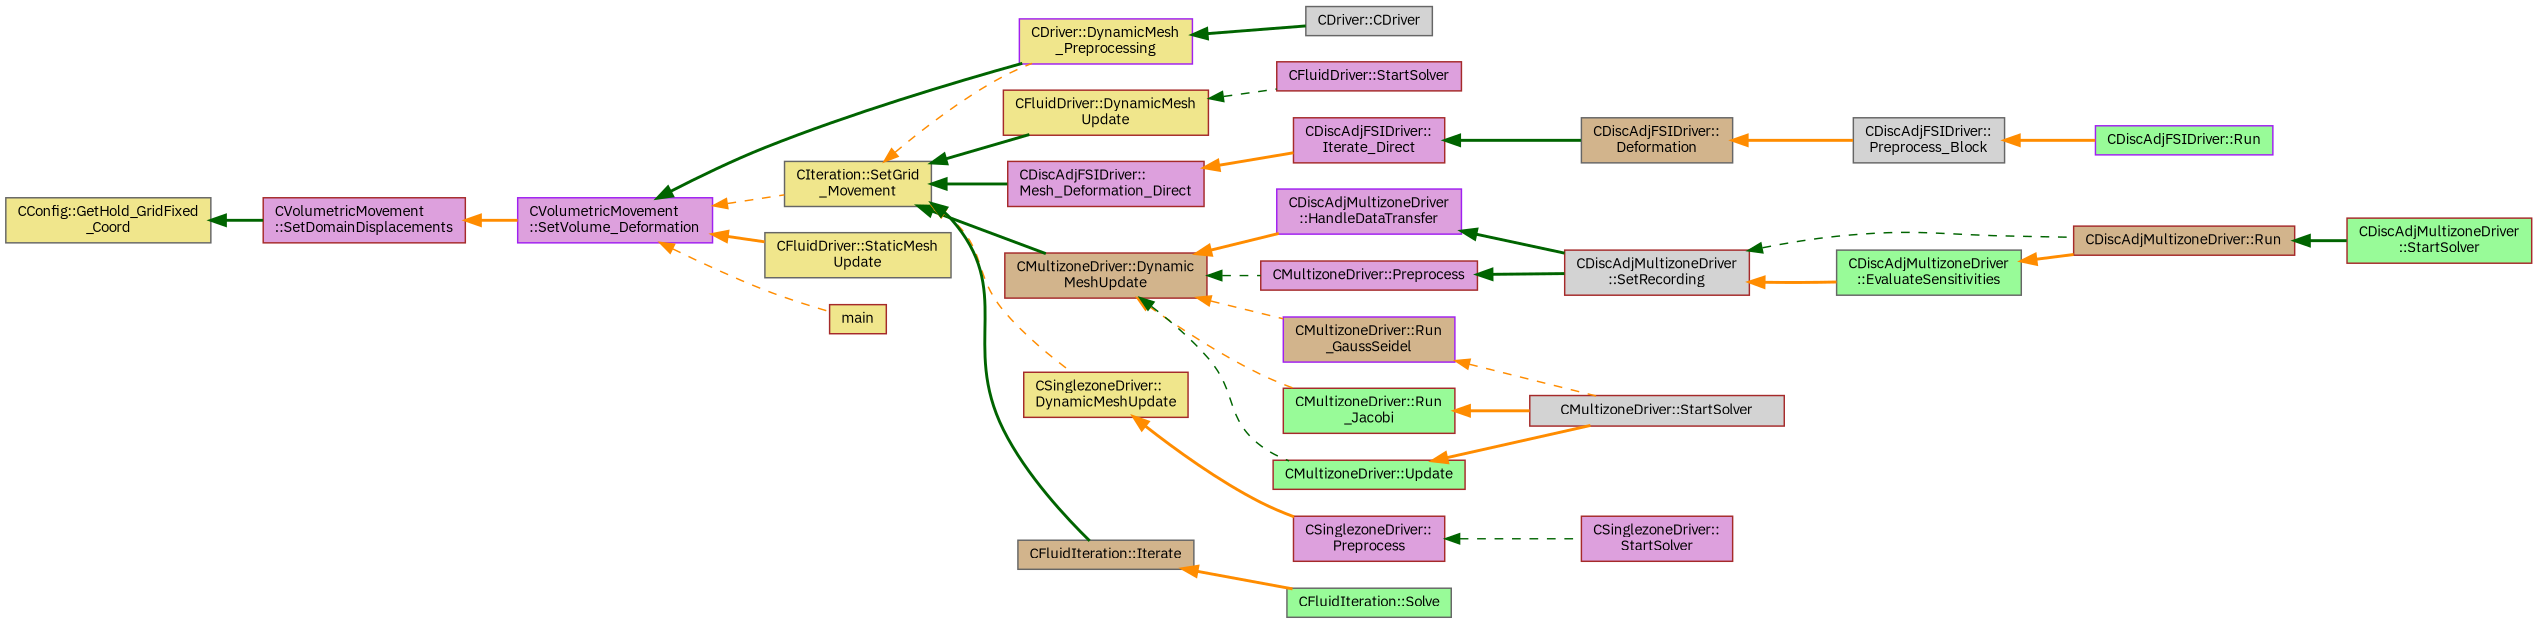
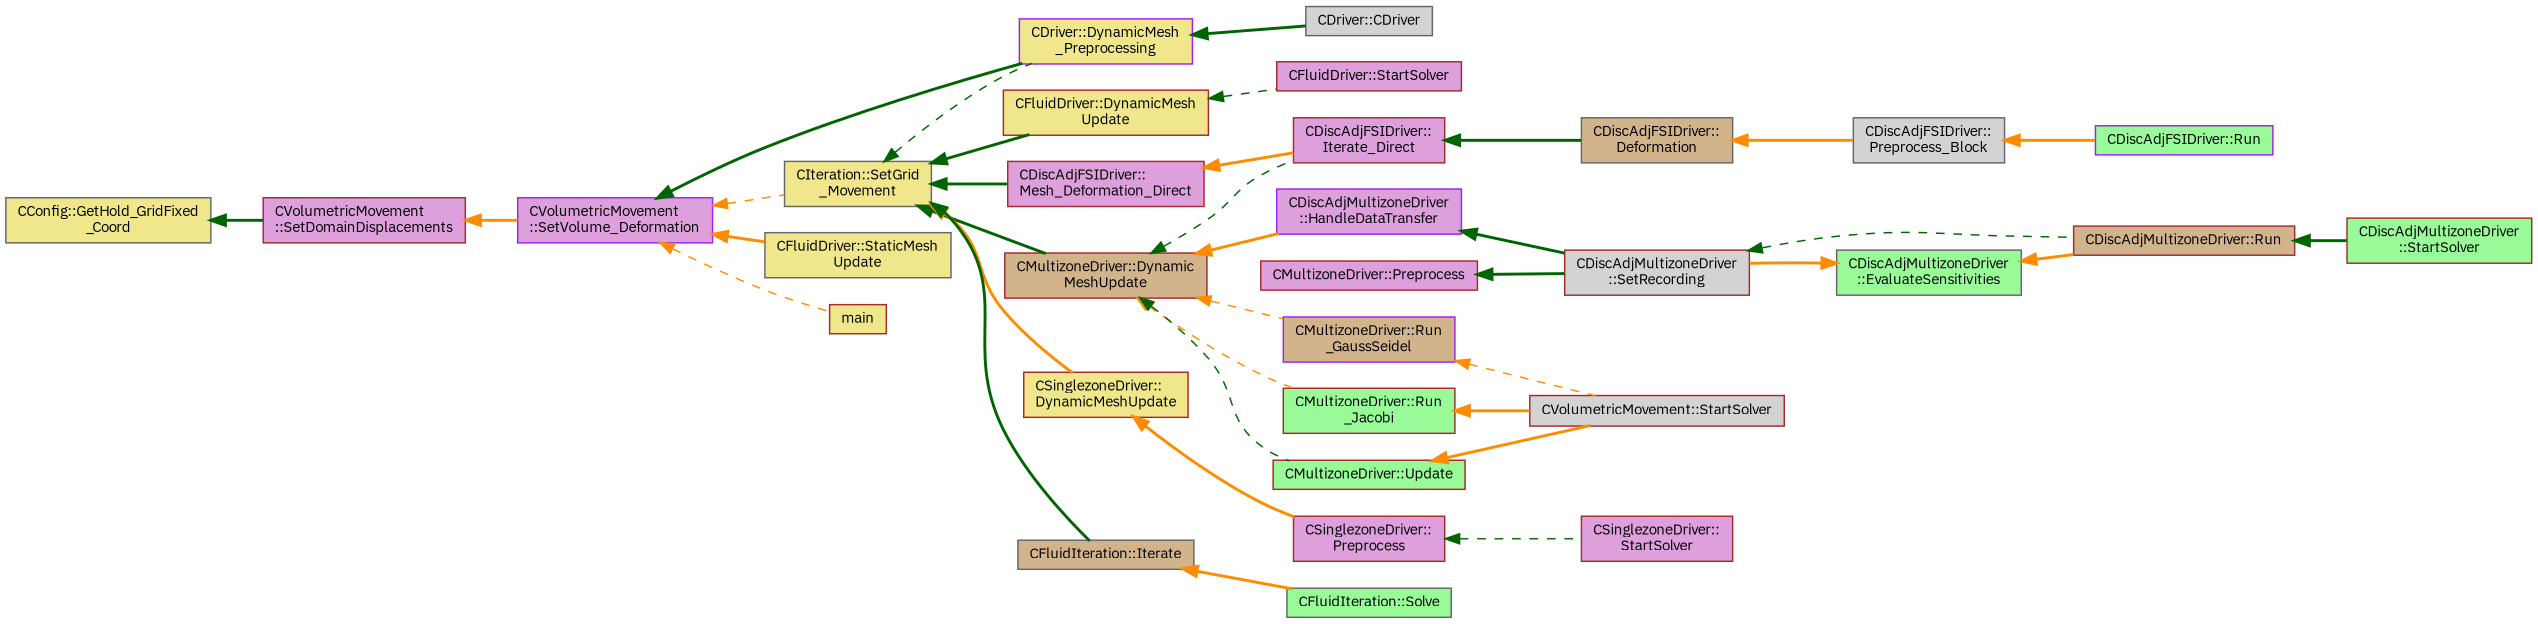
(960, 103) -> (960, 103)
(1241, 276) -> (1228, 202)
(1800, 282) -> (1786, 263)
(997, 302) -> (997, 302)
(1657, 411) -> (1657, 411)
